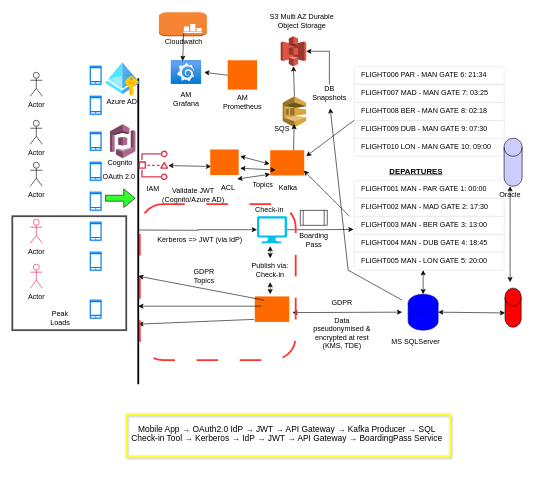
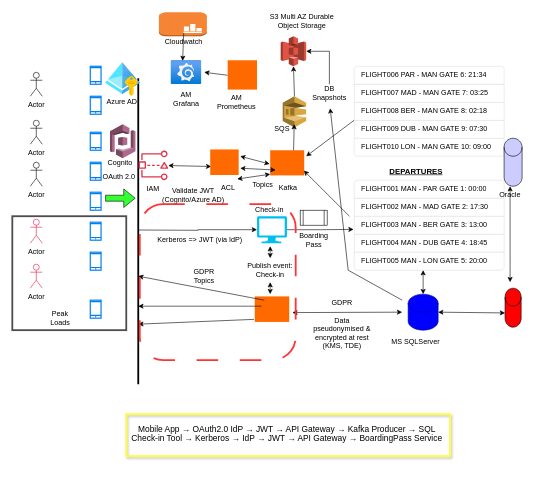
(242, 102) -> (236, 102)
(270, 270) -> (270, 270)
